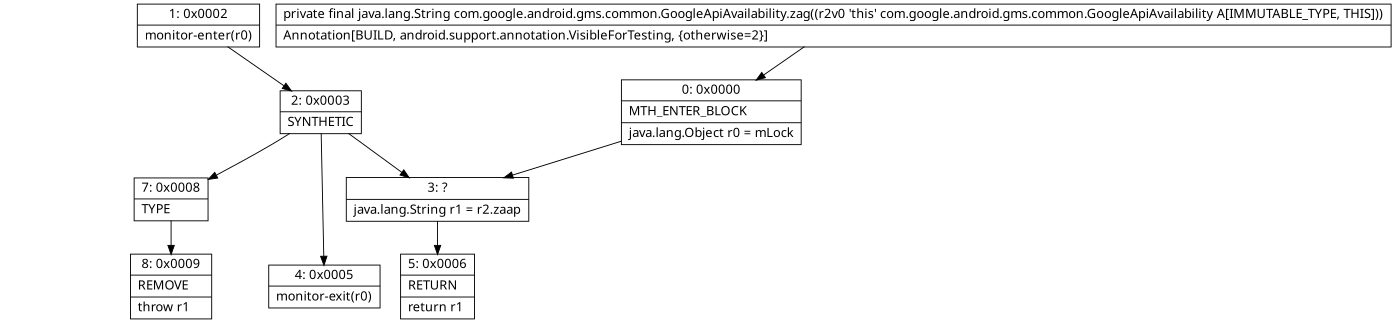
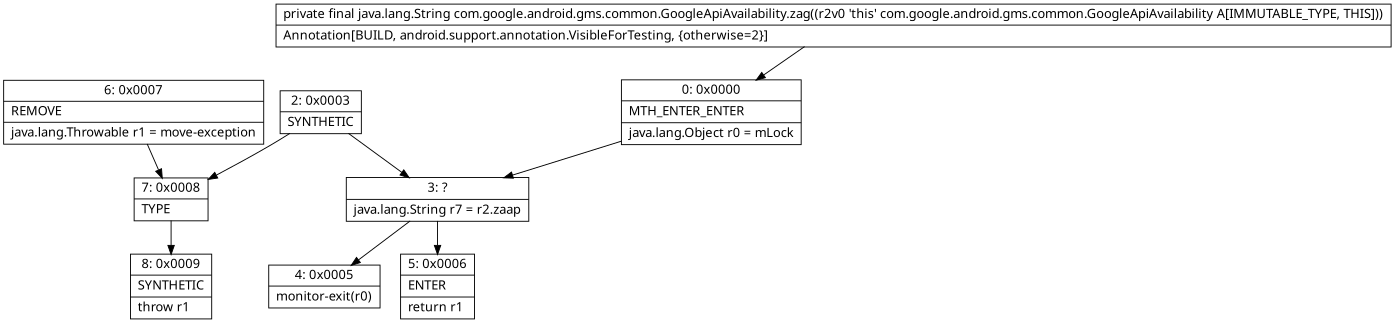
(198, 26) -> none
(688, 111) -> (687, 111)
none -> (134, 112)
(322, 195) -> (384, 240)
(438, 210) -> (438, 210)
(163, 286) -> (171, 286)
(433, 286) -> (428, 286)
